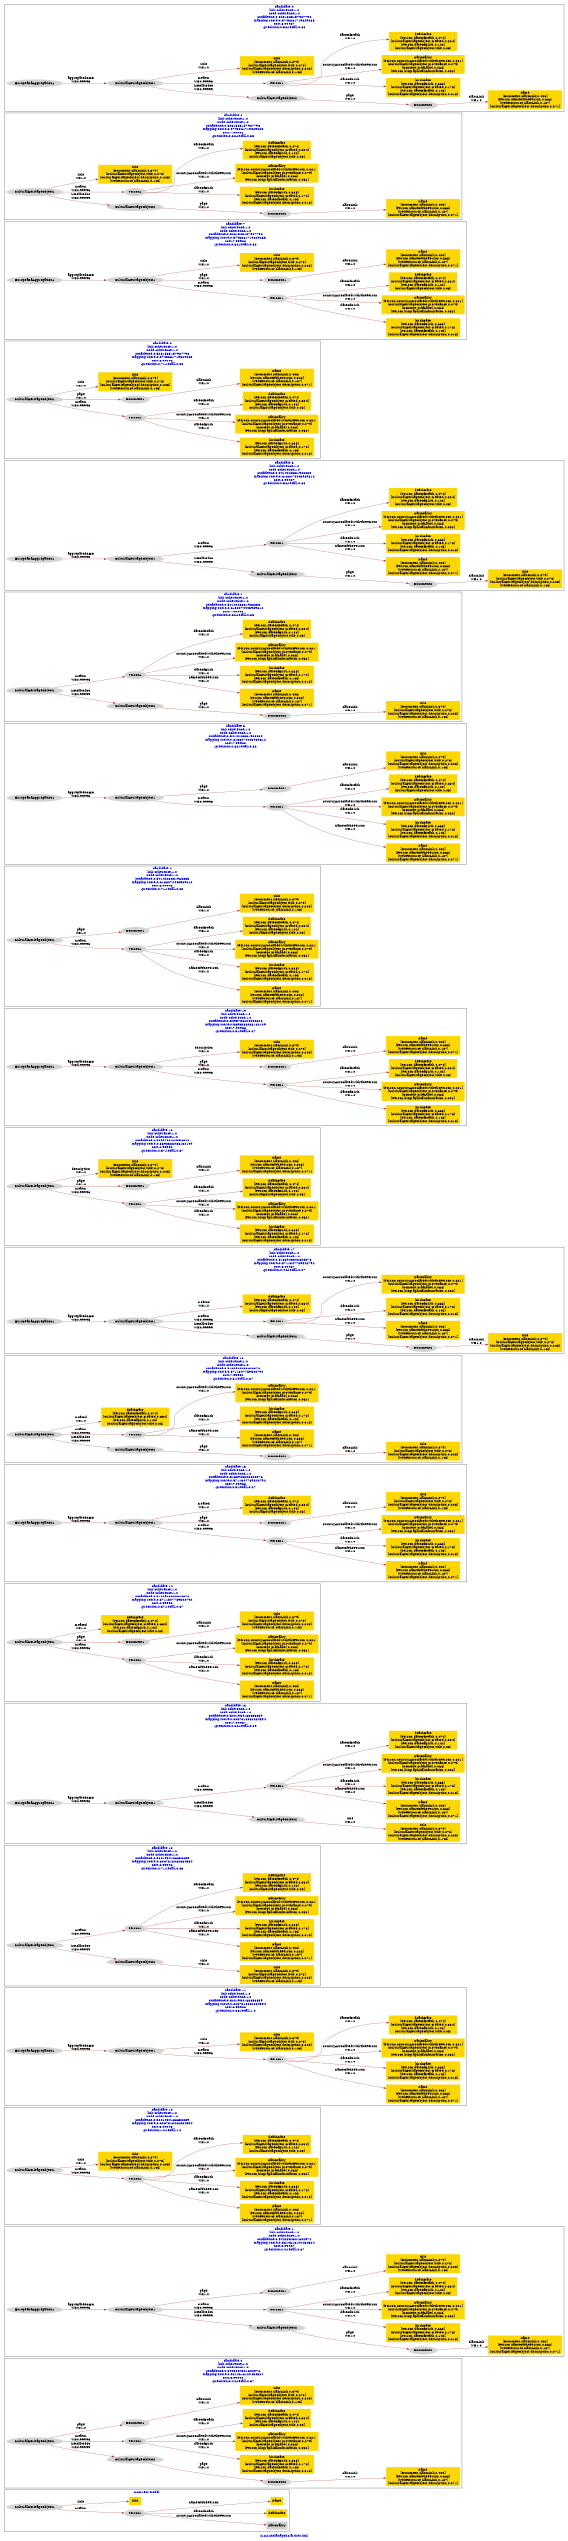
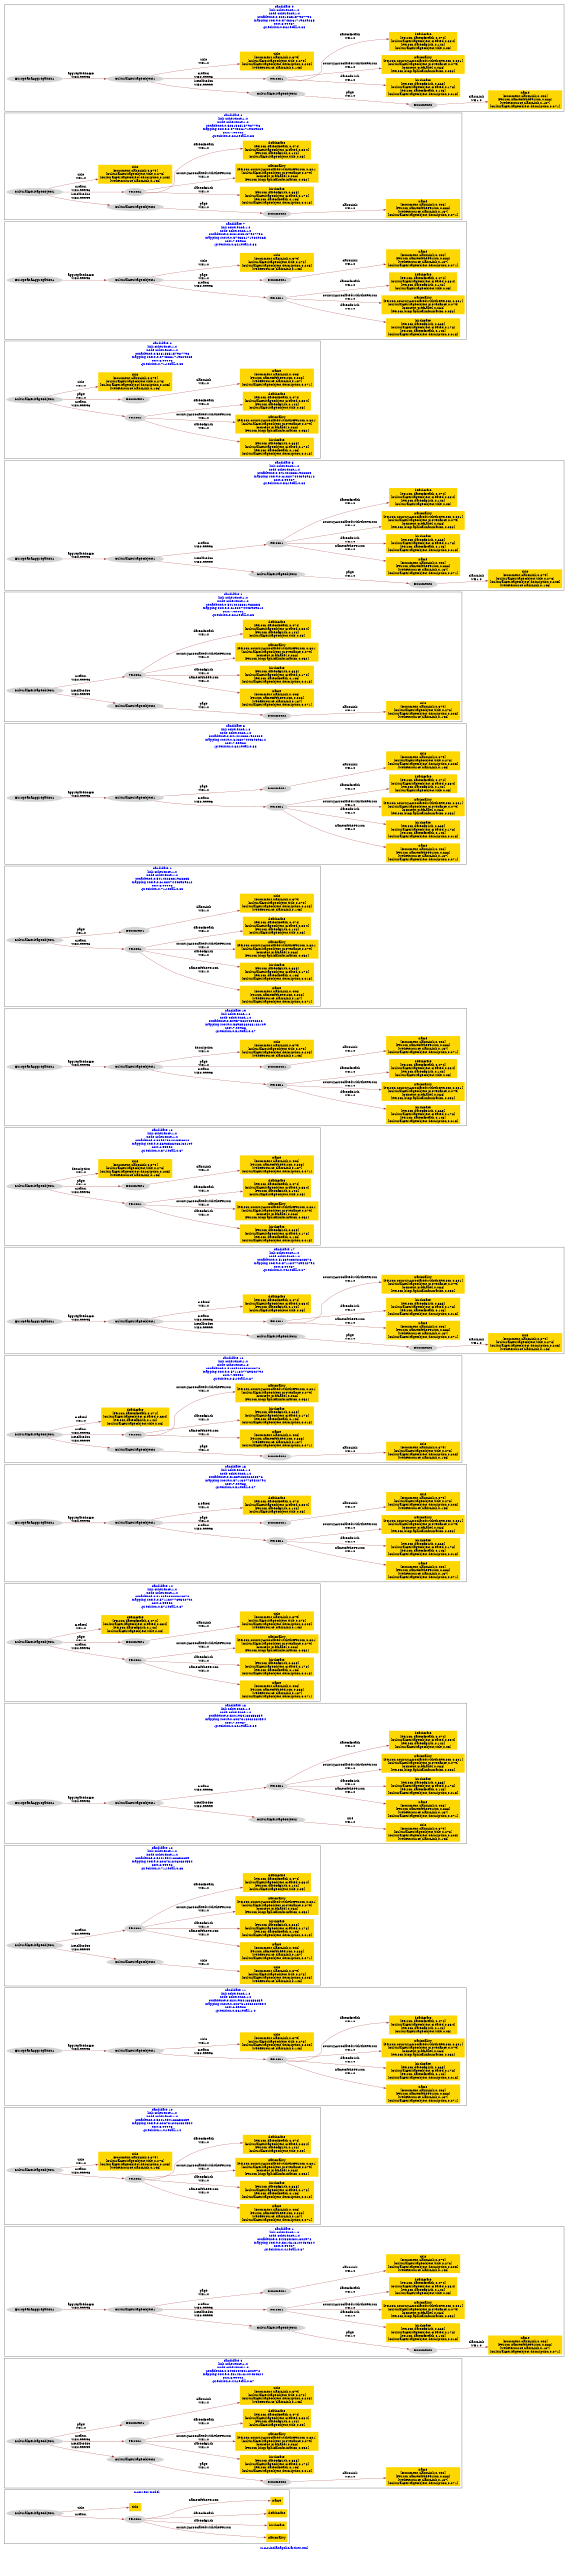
(277, 2526) -> (277, 2538)
none -> (277, 2526)
